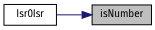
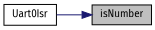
(30, 15) -> (30, 15)
